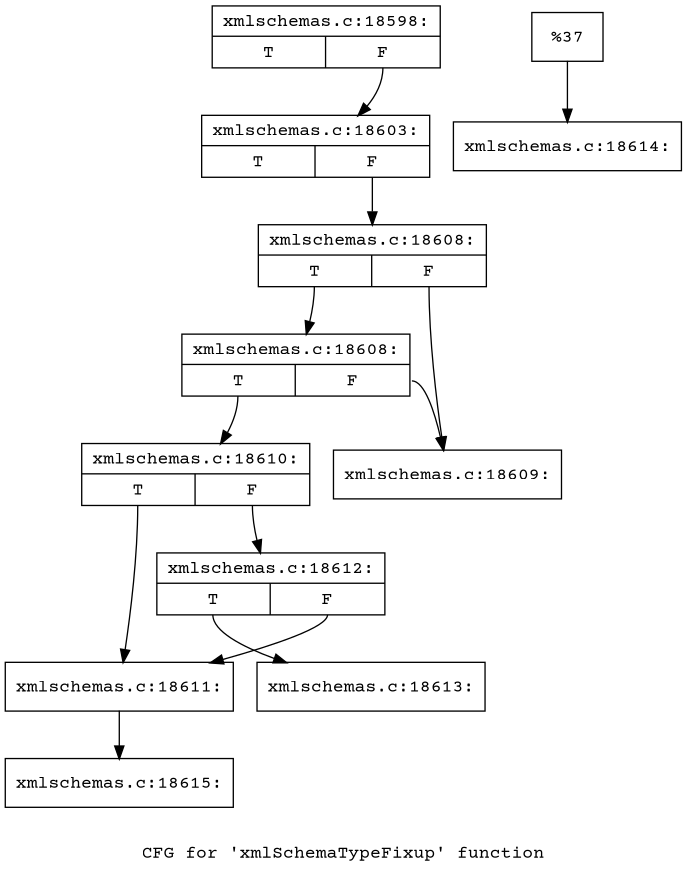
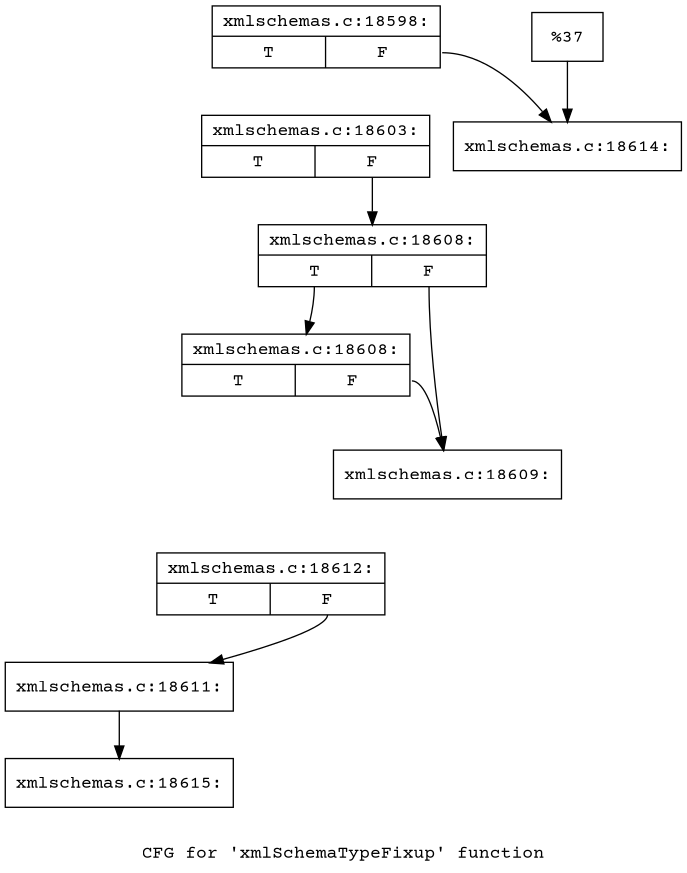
(378, 88) -> (498, 72)
(196, 474) -> none
(371, 687) -> none
